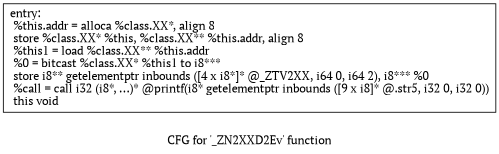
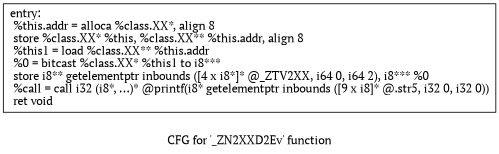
(34, 101) -> (32, 101)
